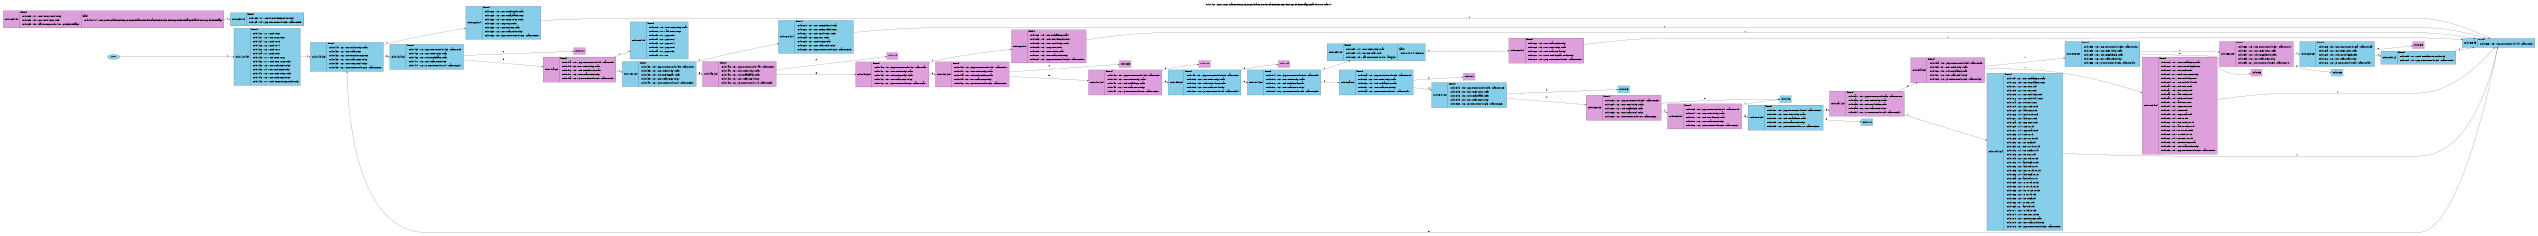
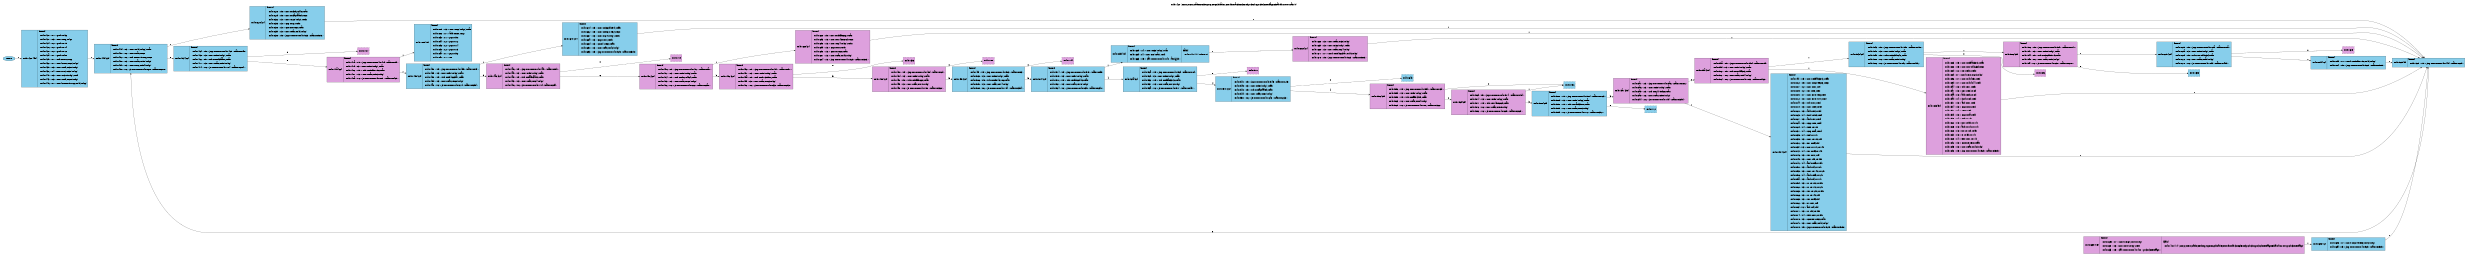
none -> (2414, 171)
